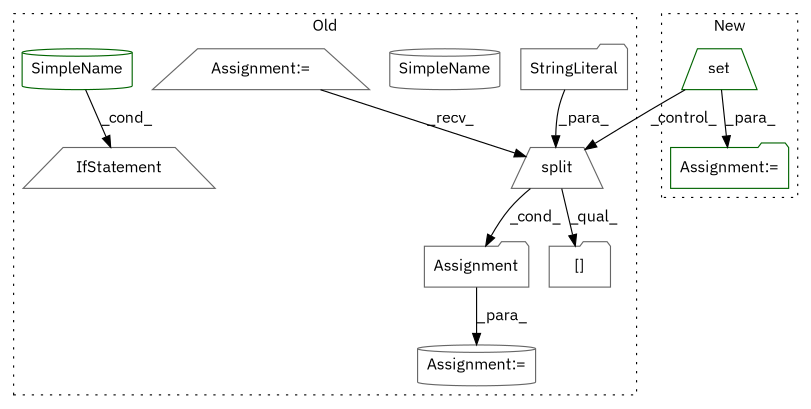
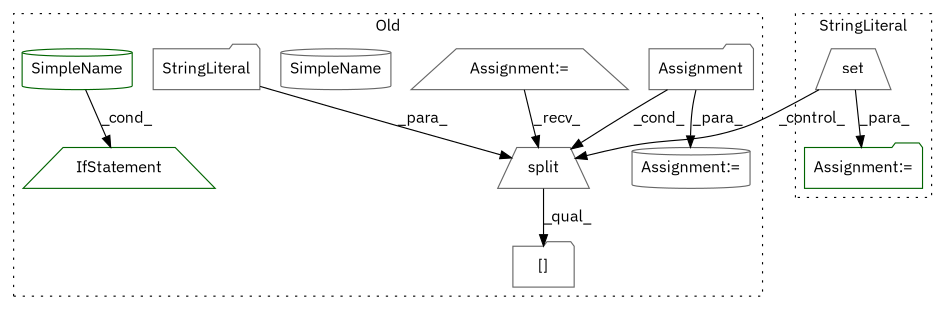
(730, 27) -> (864, 27)
(719, 69) -> (853, 69)
(119, 168) -> (119, 168)
(508, 210) -> (624, 116)
